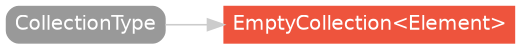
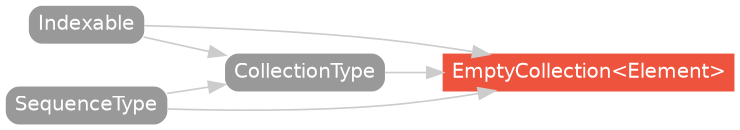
none -> (87, 25)
none -> (87, 106)
